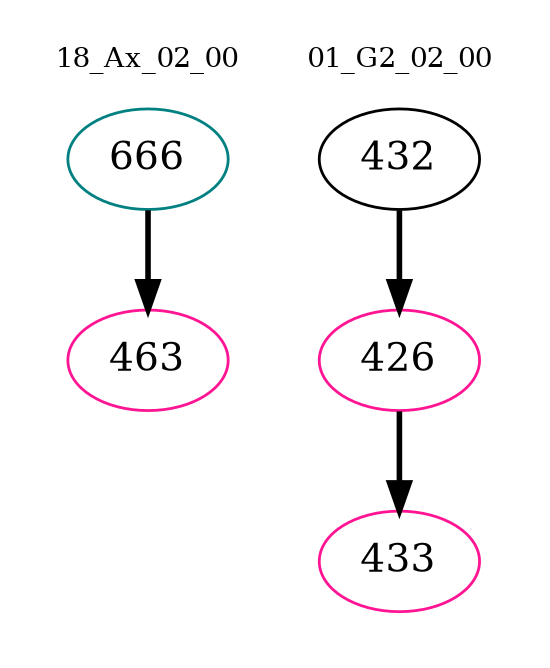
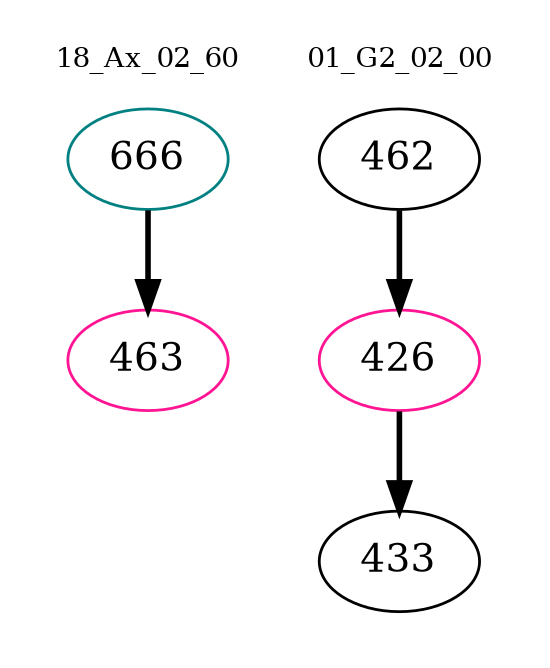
(148, 60) -> (148, 60)
(399, 159) -> (399, 159)
(399, 561) -> (399, 561)
